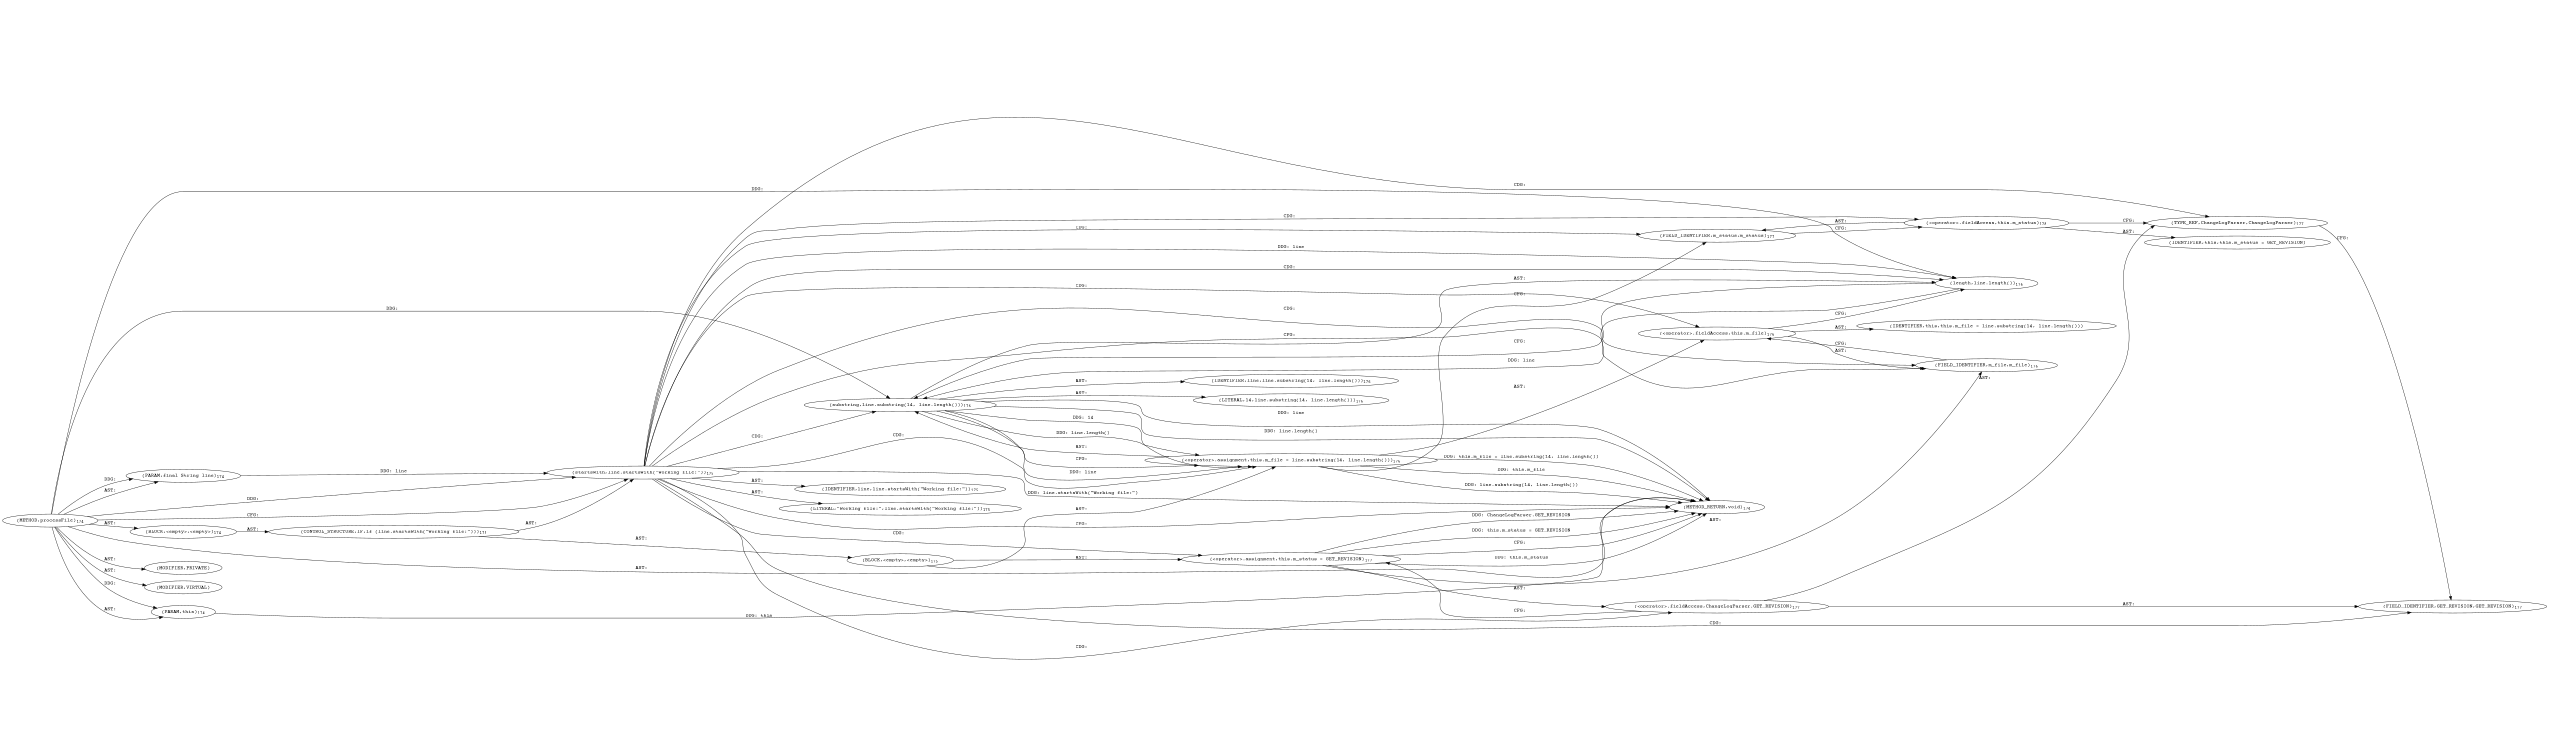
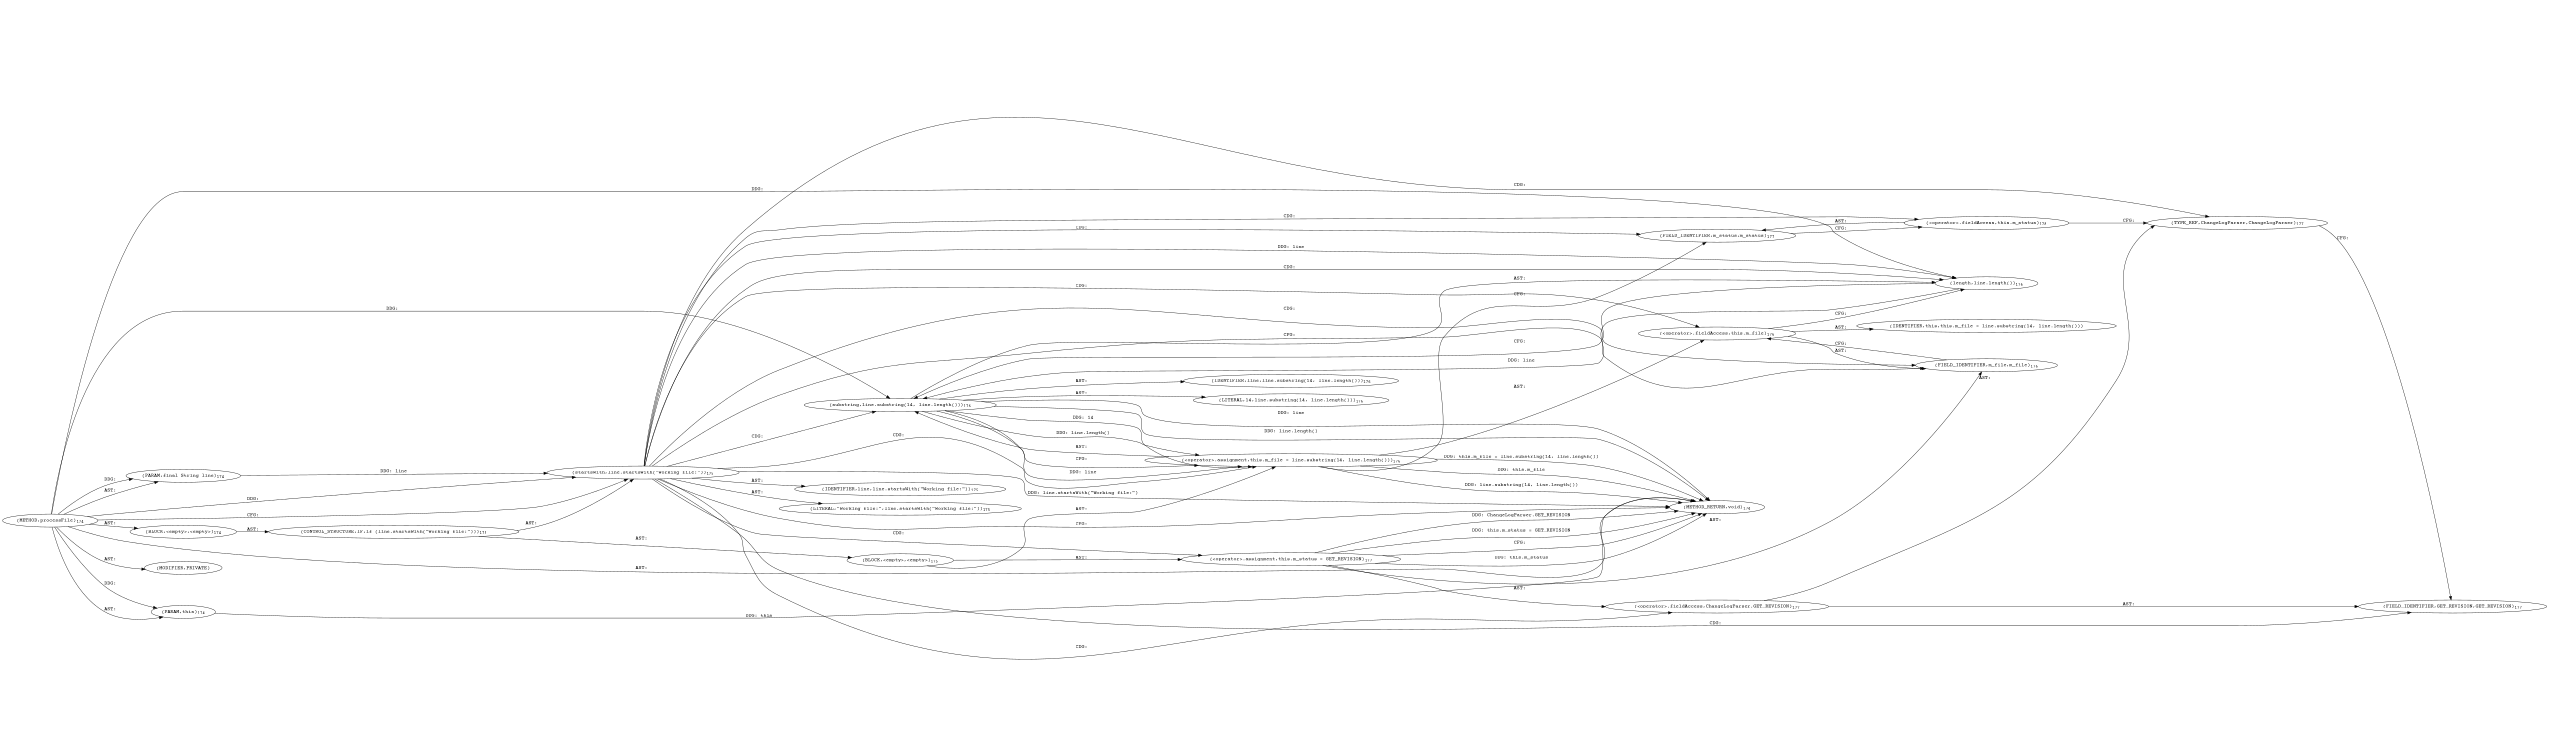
(2237, 243) -> none
(183, 587) -> none
(1502, 618) -> none
